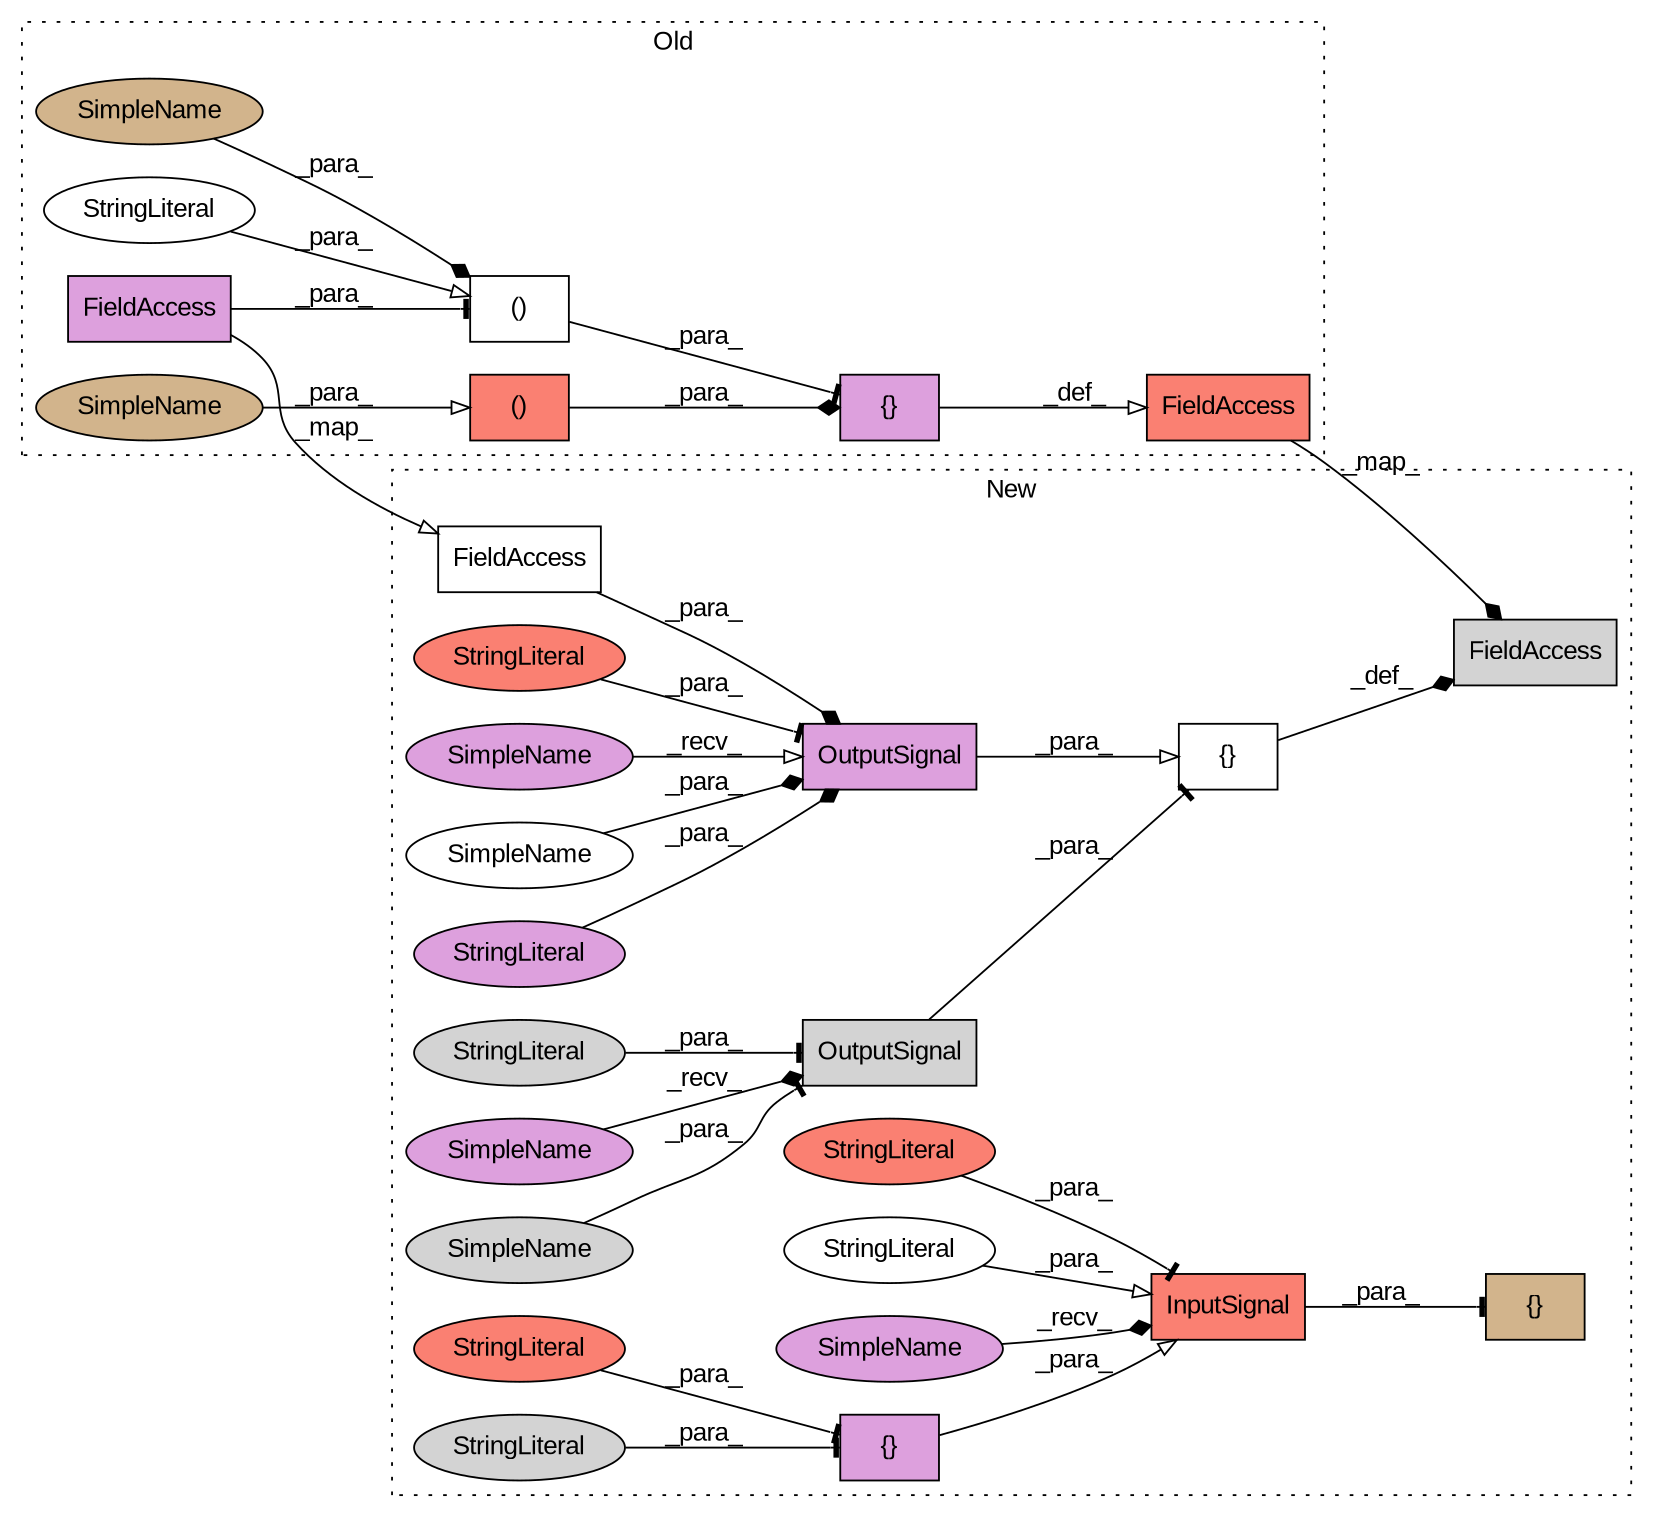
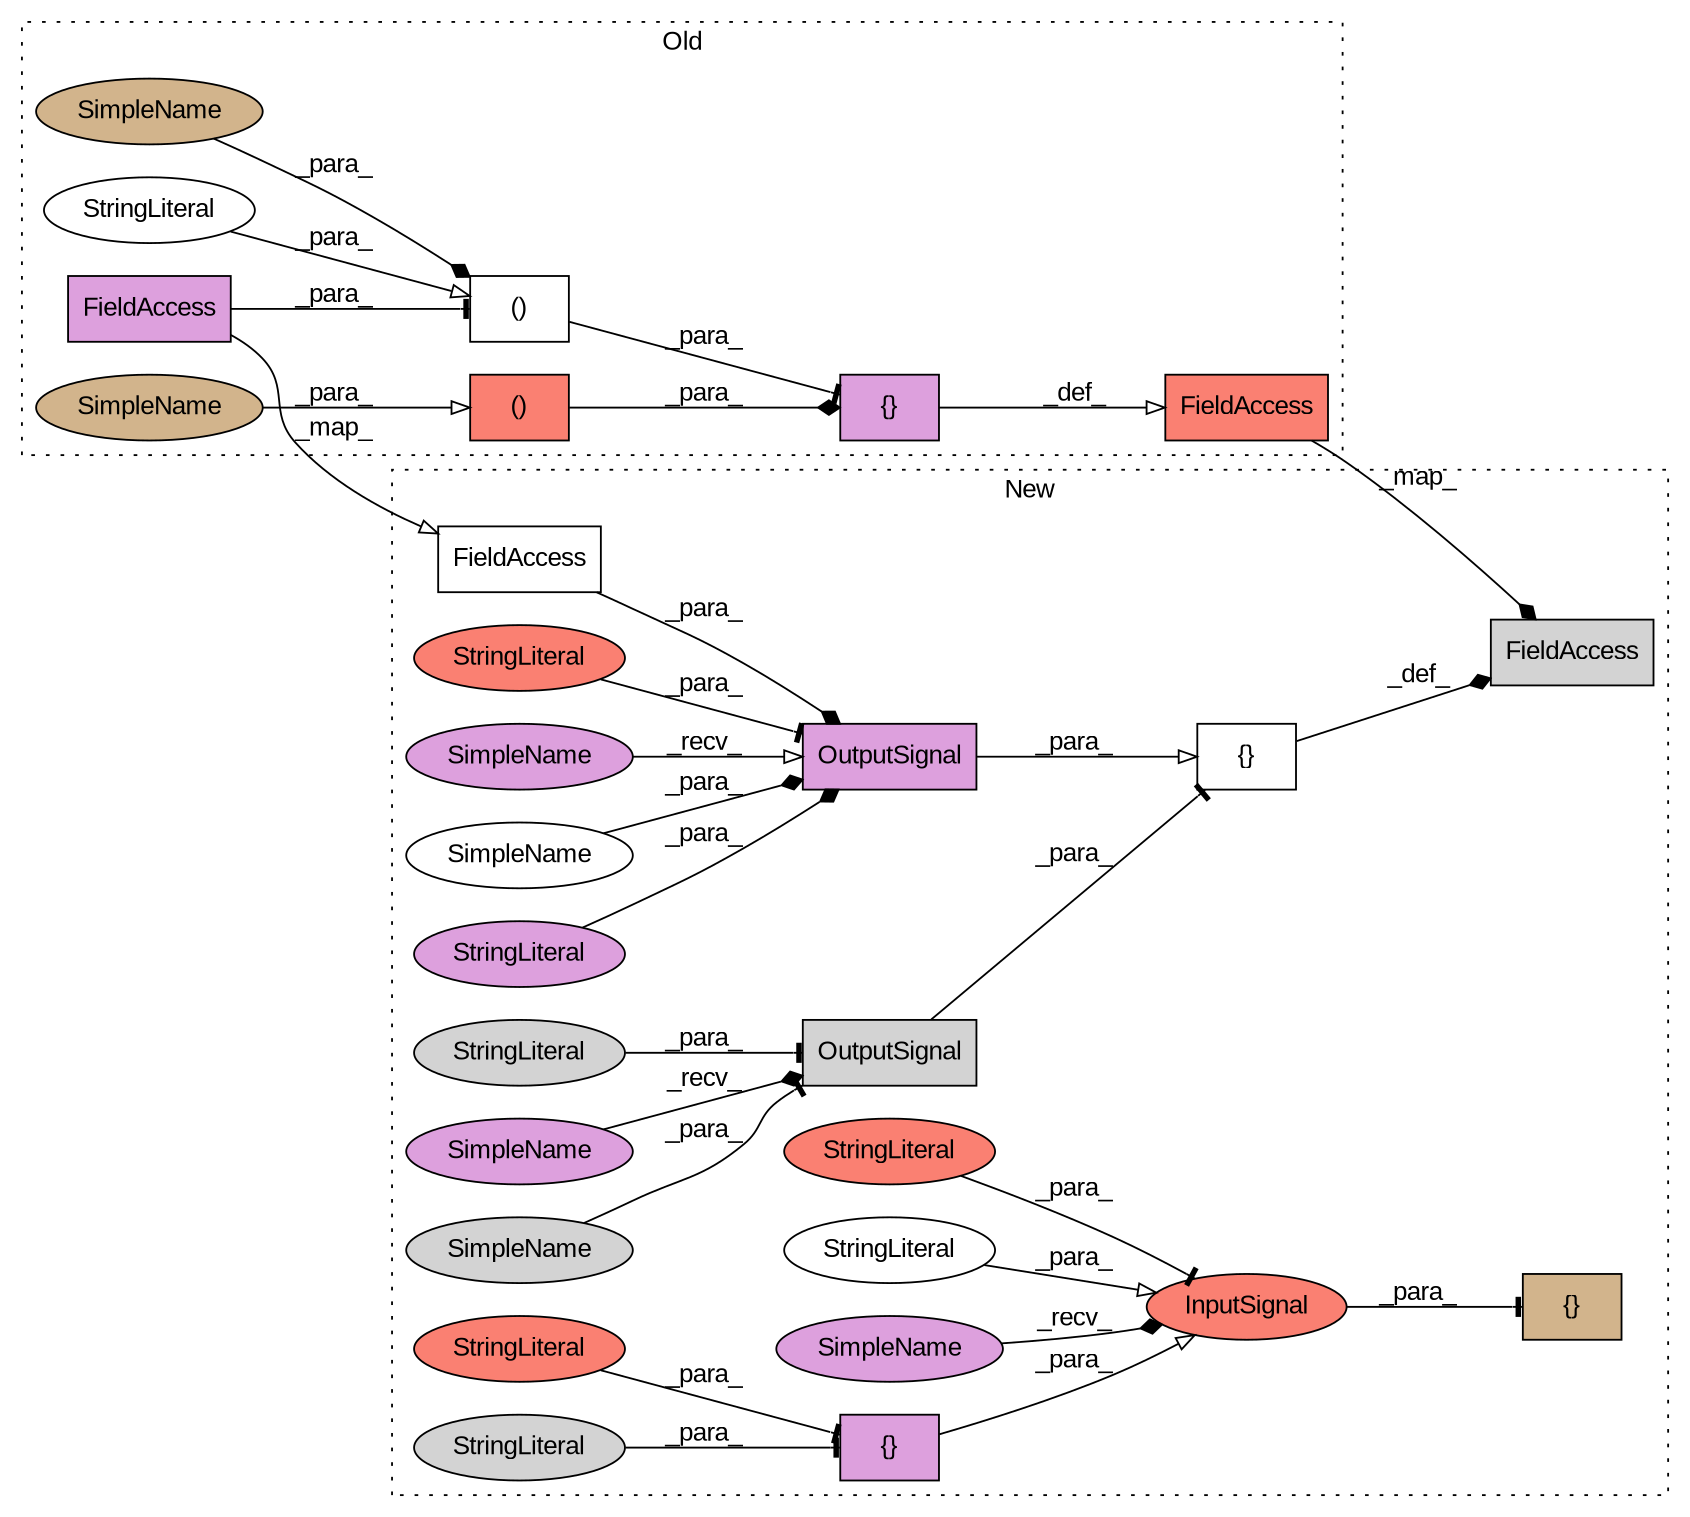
(1228, 1307) -> (1247, 1307)
